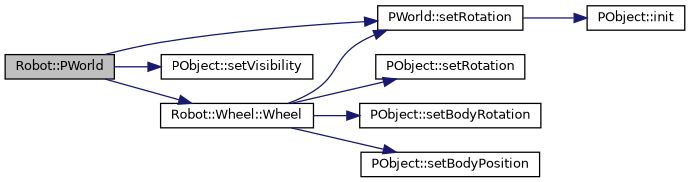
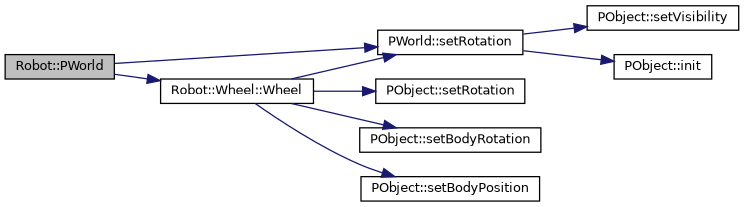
(131, 67) -> (549, 31)
